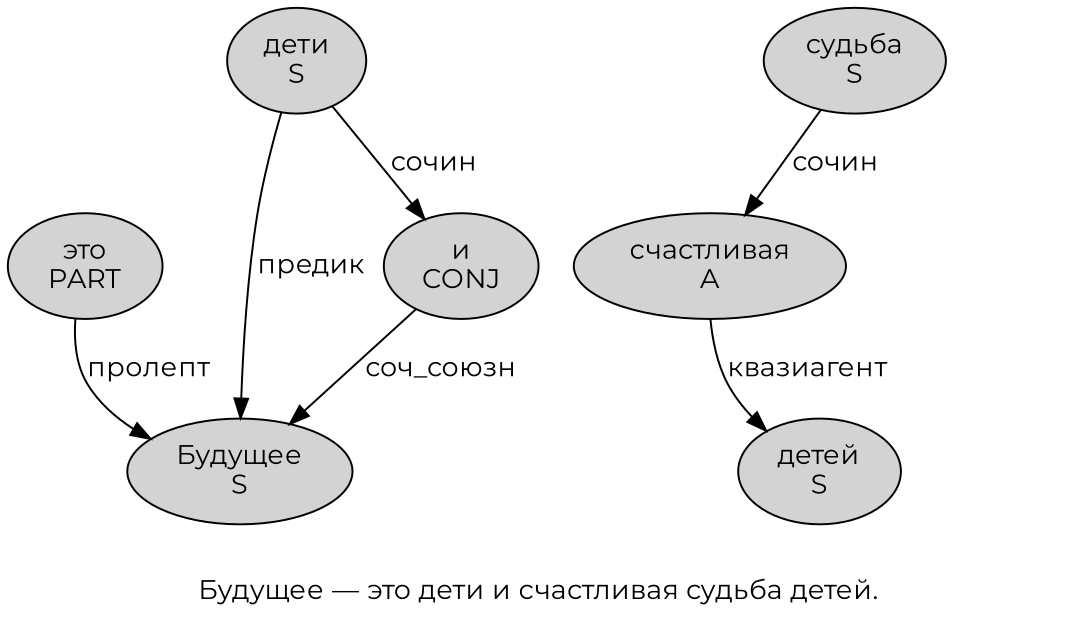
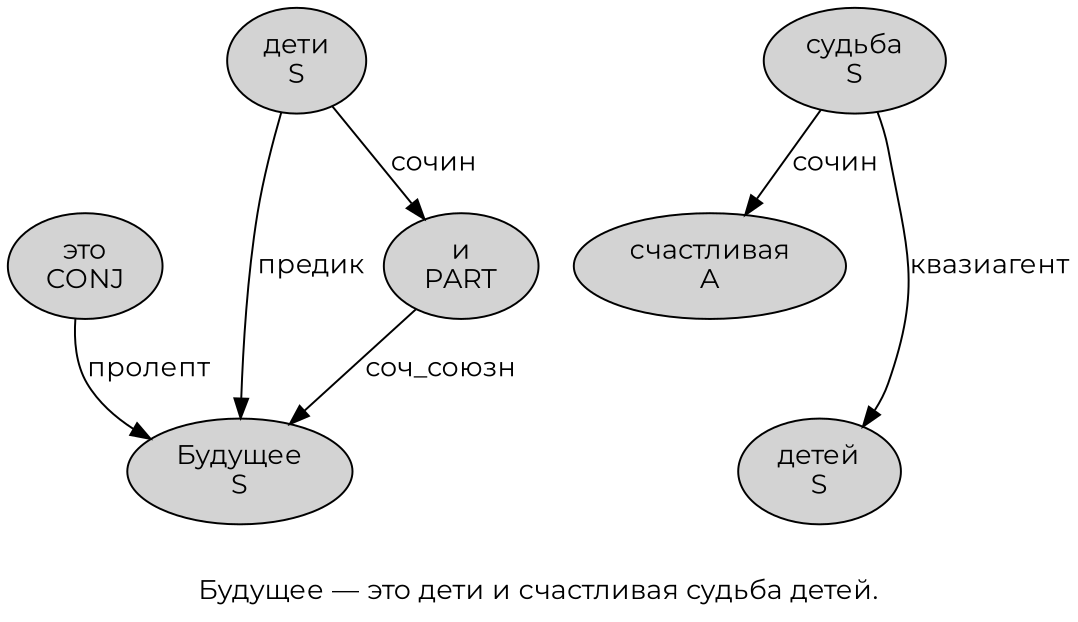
(85, 266) -> (85, 266)
(461, 266) -> (461, 266)
(722, 372) -> (908, 262)
